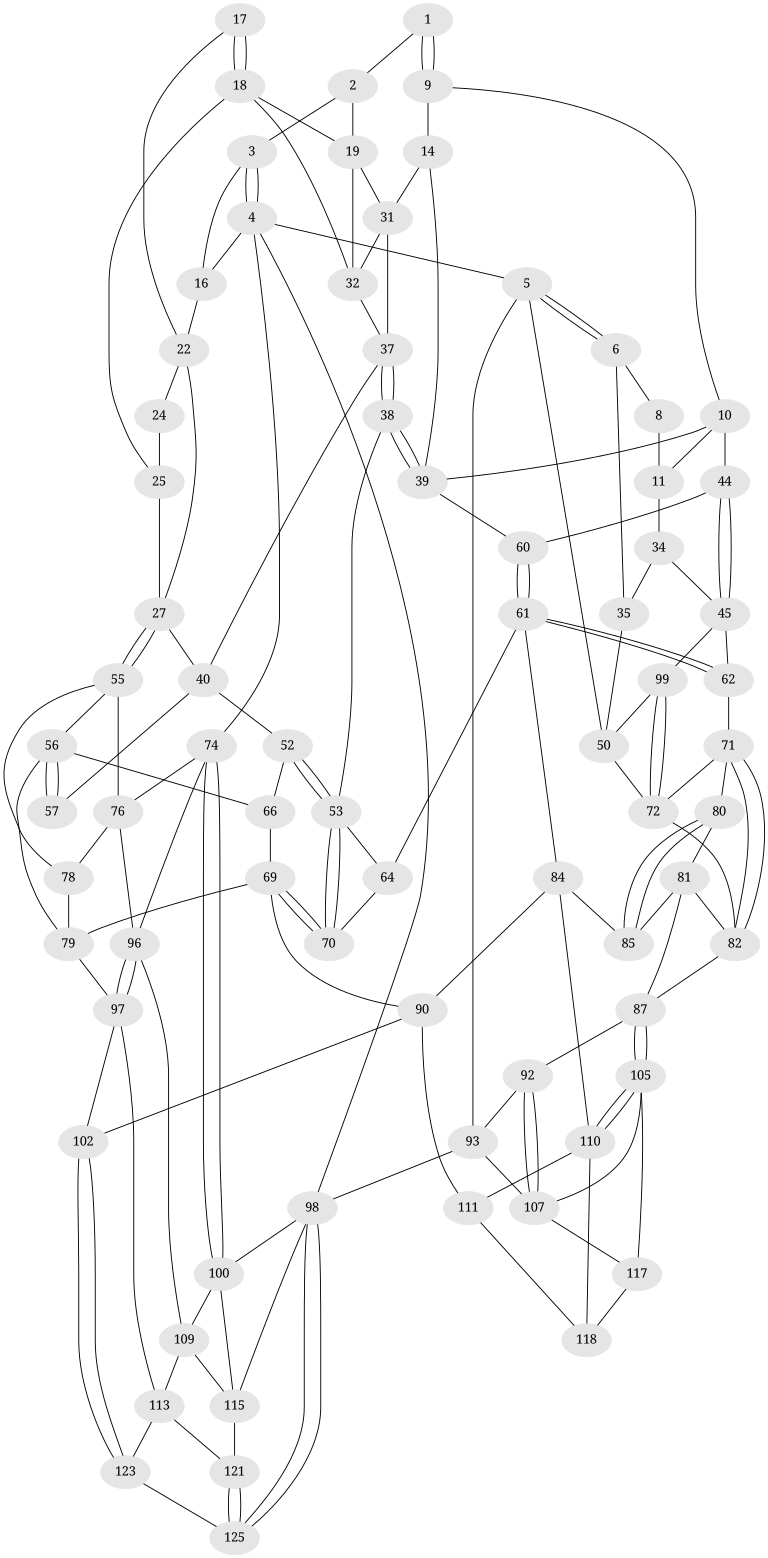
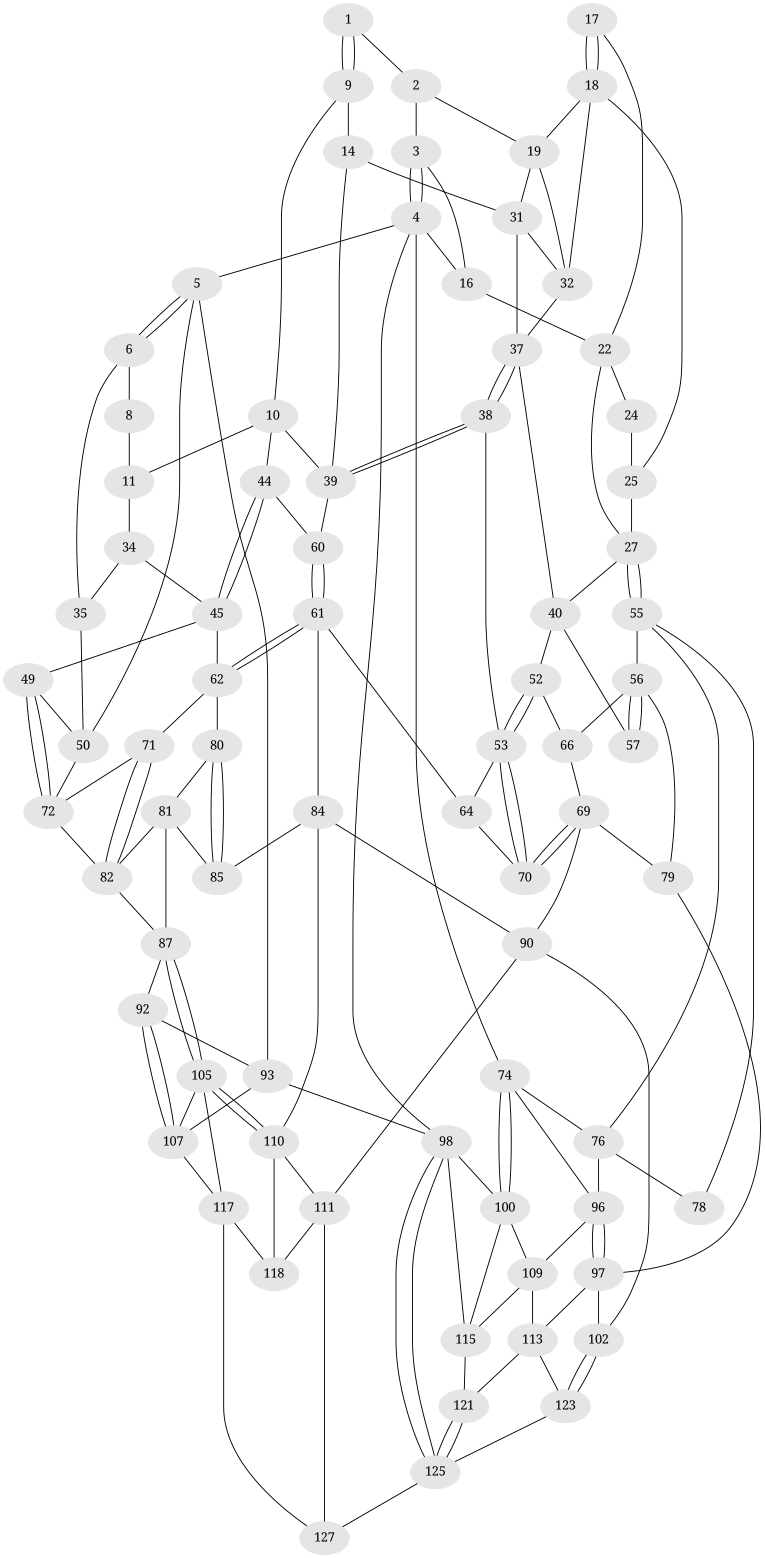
(663, 680) -> (28, 680)
(724, 779) -> (217, 713)
(69, 911) -> none
none -> (324, 1538)
